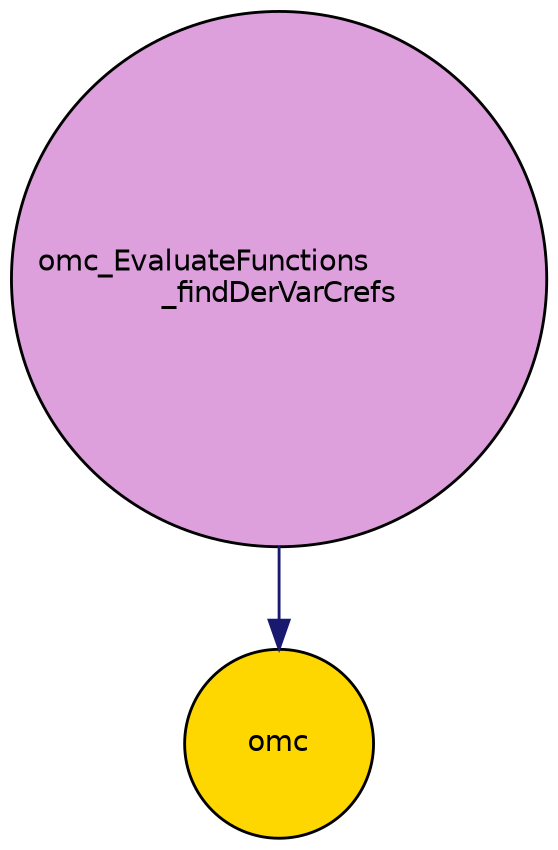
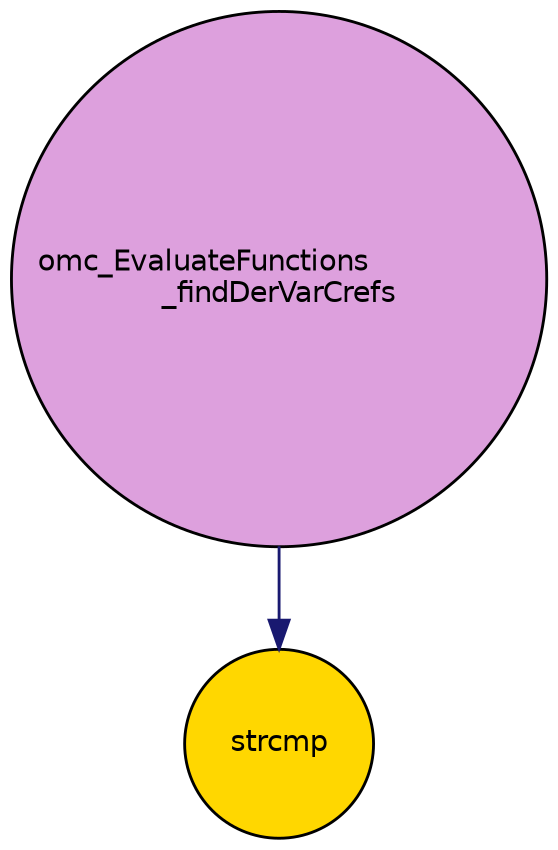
(279, 744) -> (279, 744)
